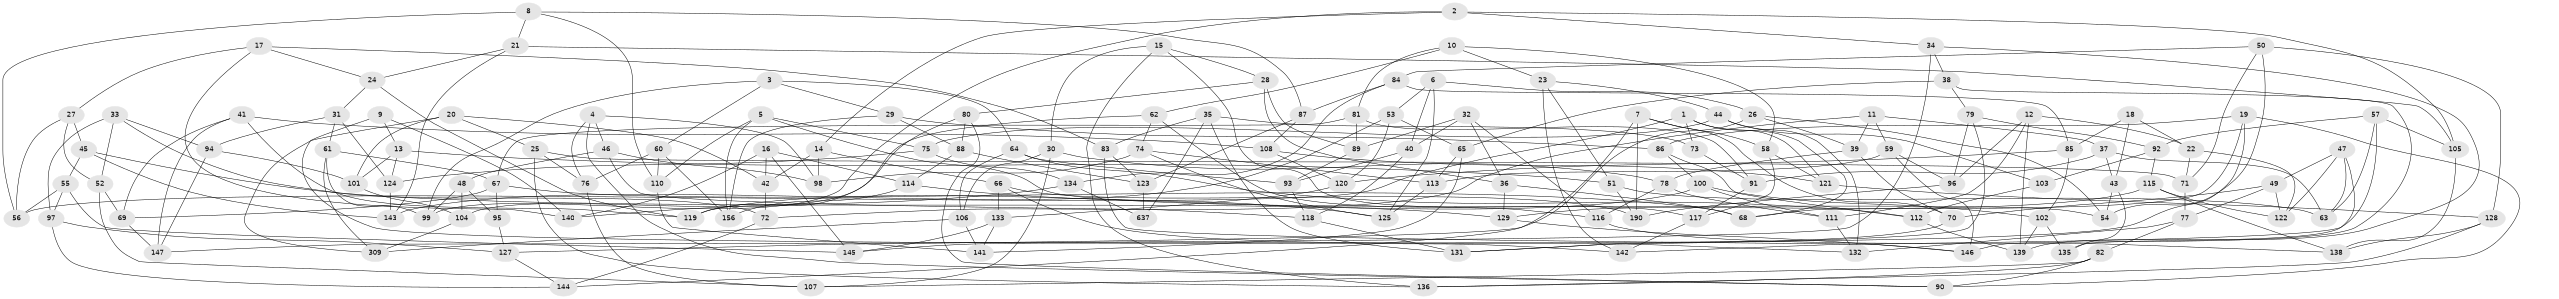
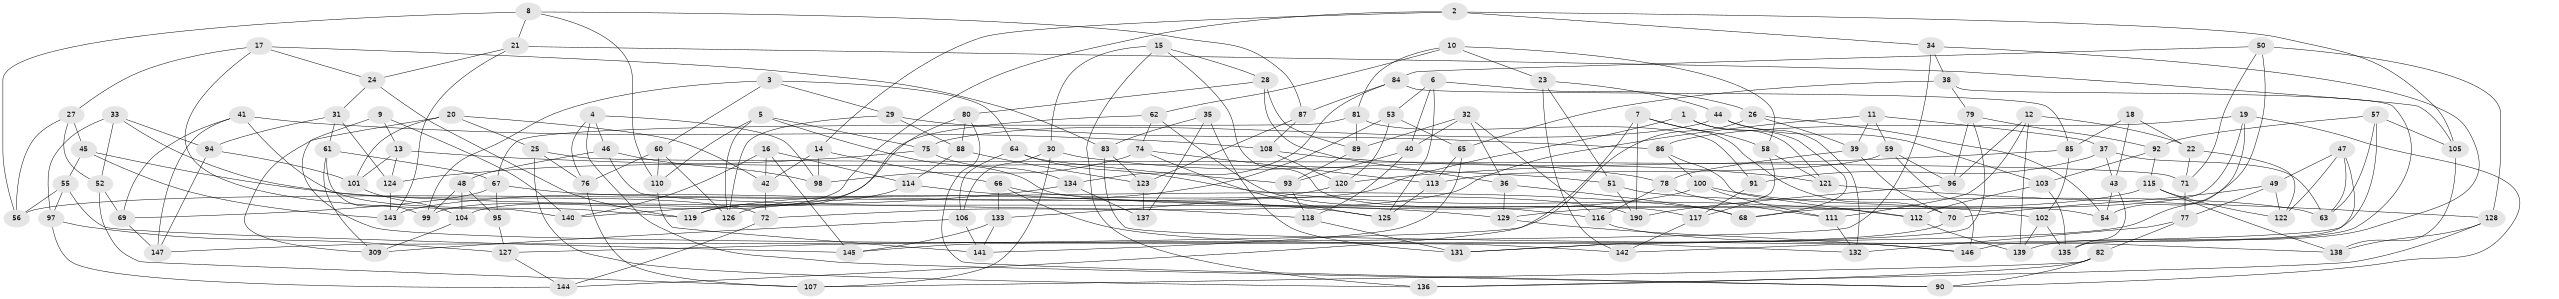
(1695, 150) -> none
none -> (2062, 216)
(729, 218) -> (729, 218)
(1143, 218) -> (1143, 218)
